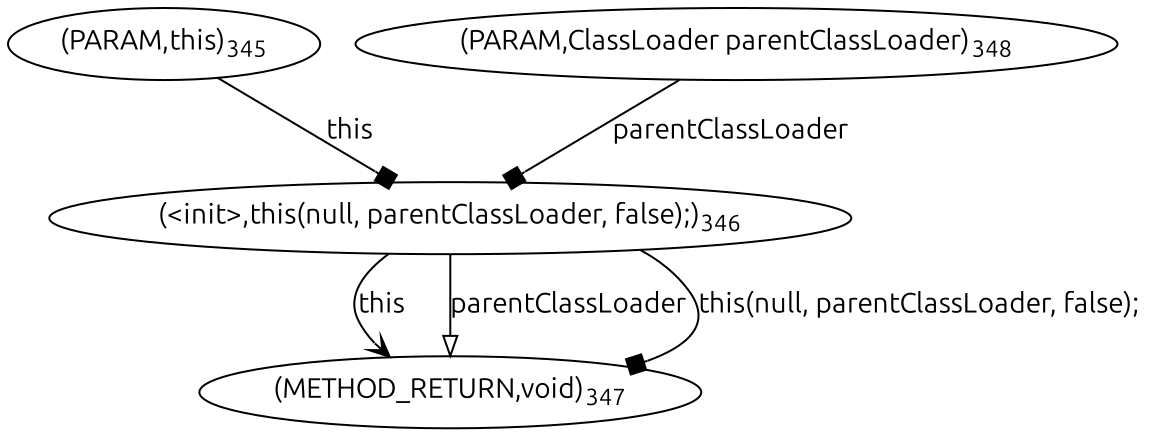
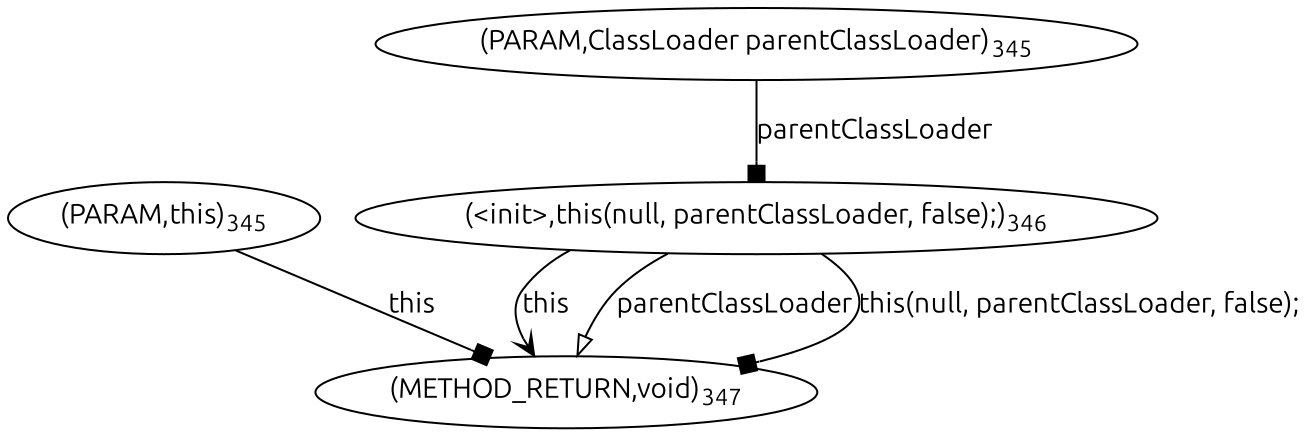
(993, 41) -> (1013, 41)
(297, 125) -> (353, 300)
